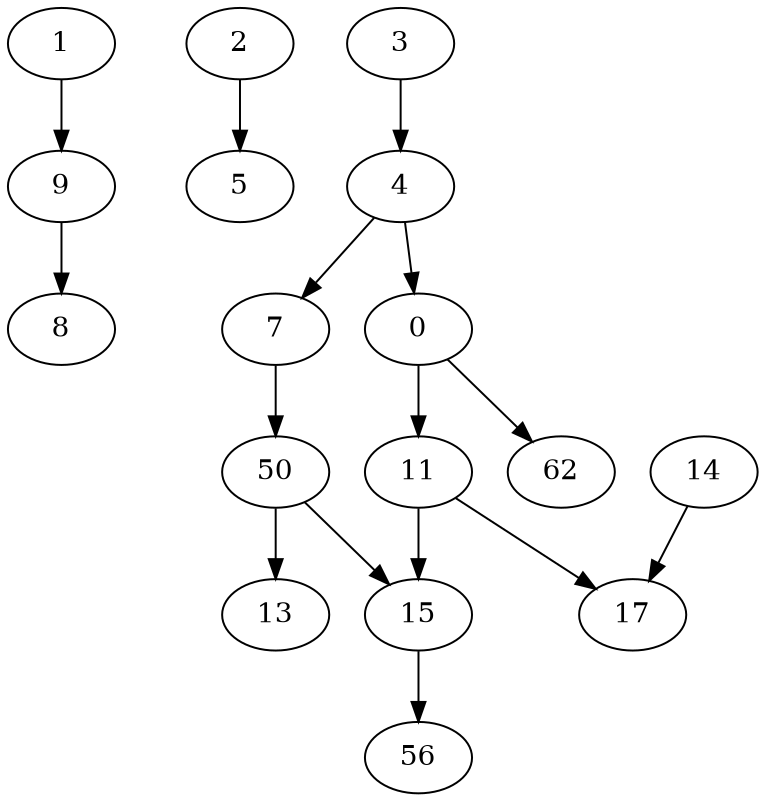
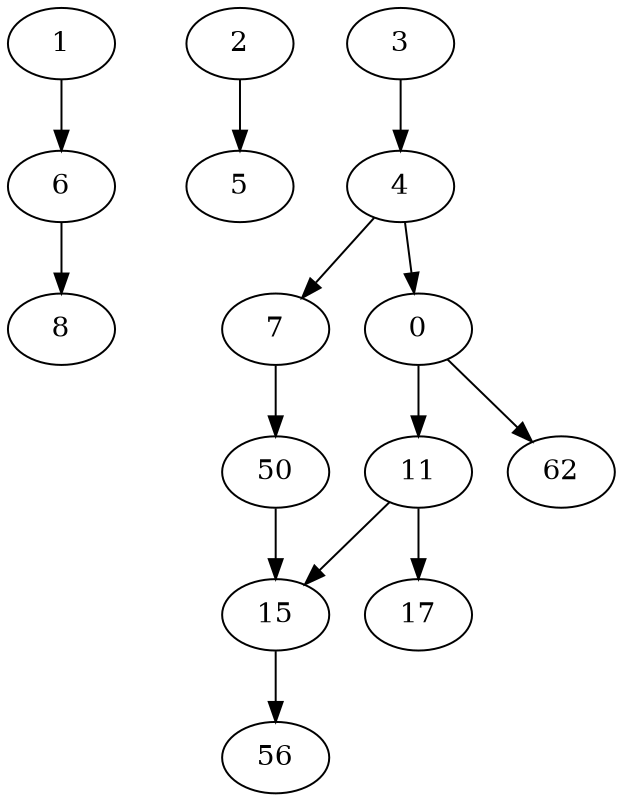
(61, 186) -> (61, 186)
(704, 472) -> none
(276, 615) -> none
